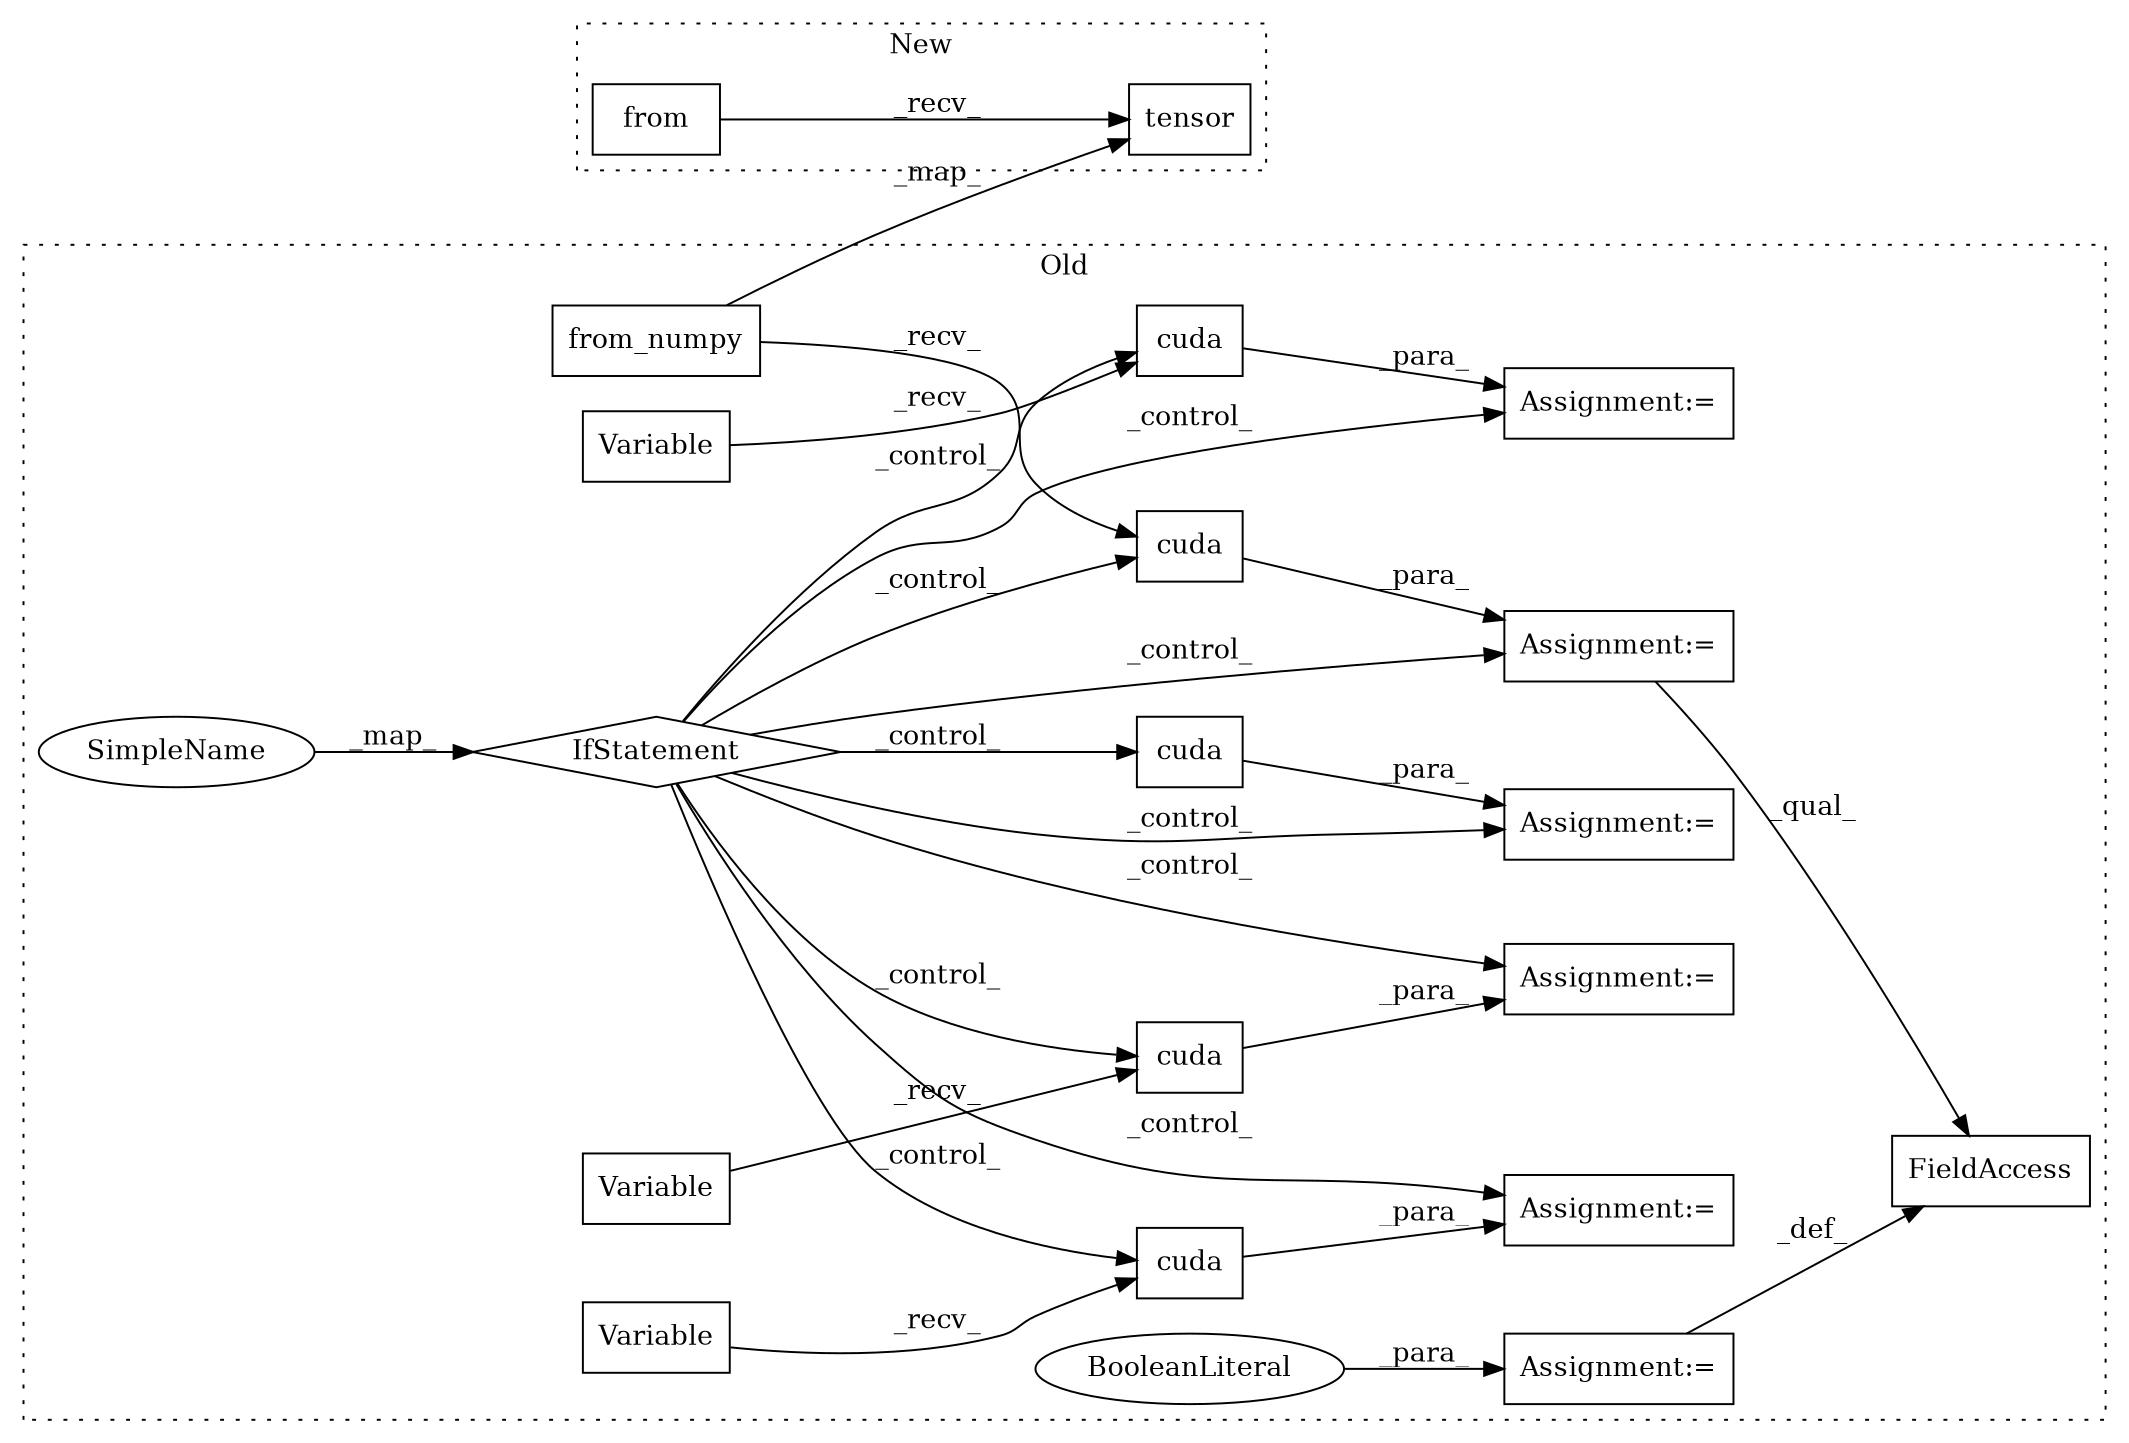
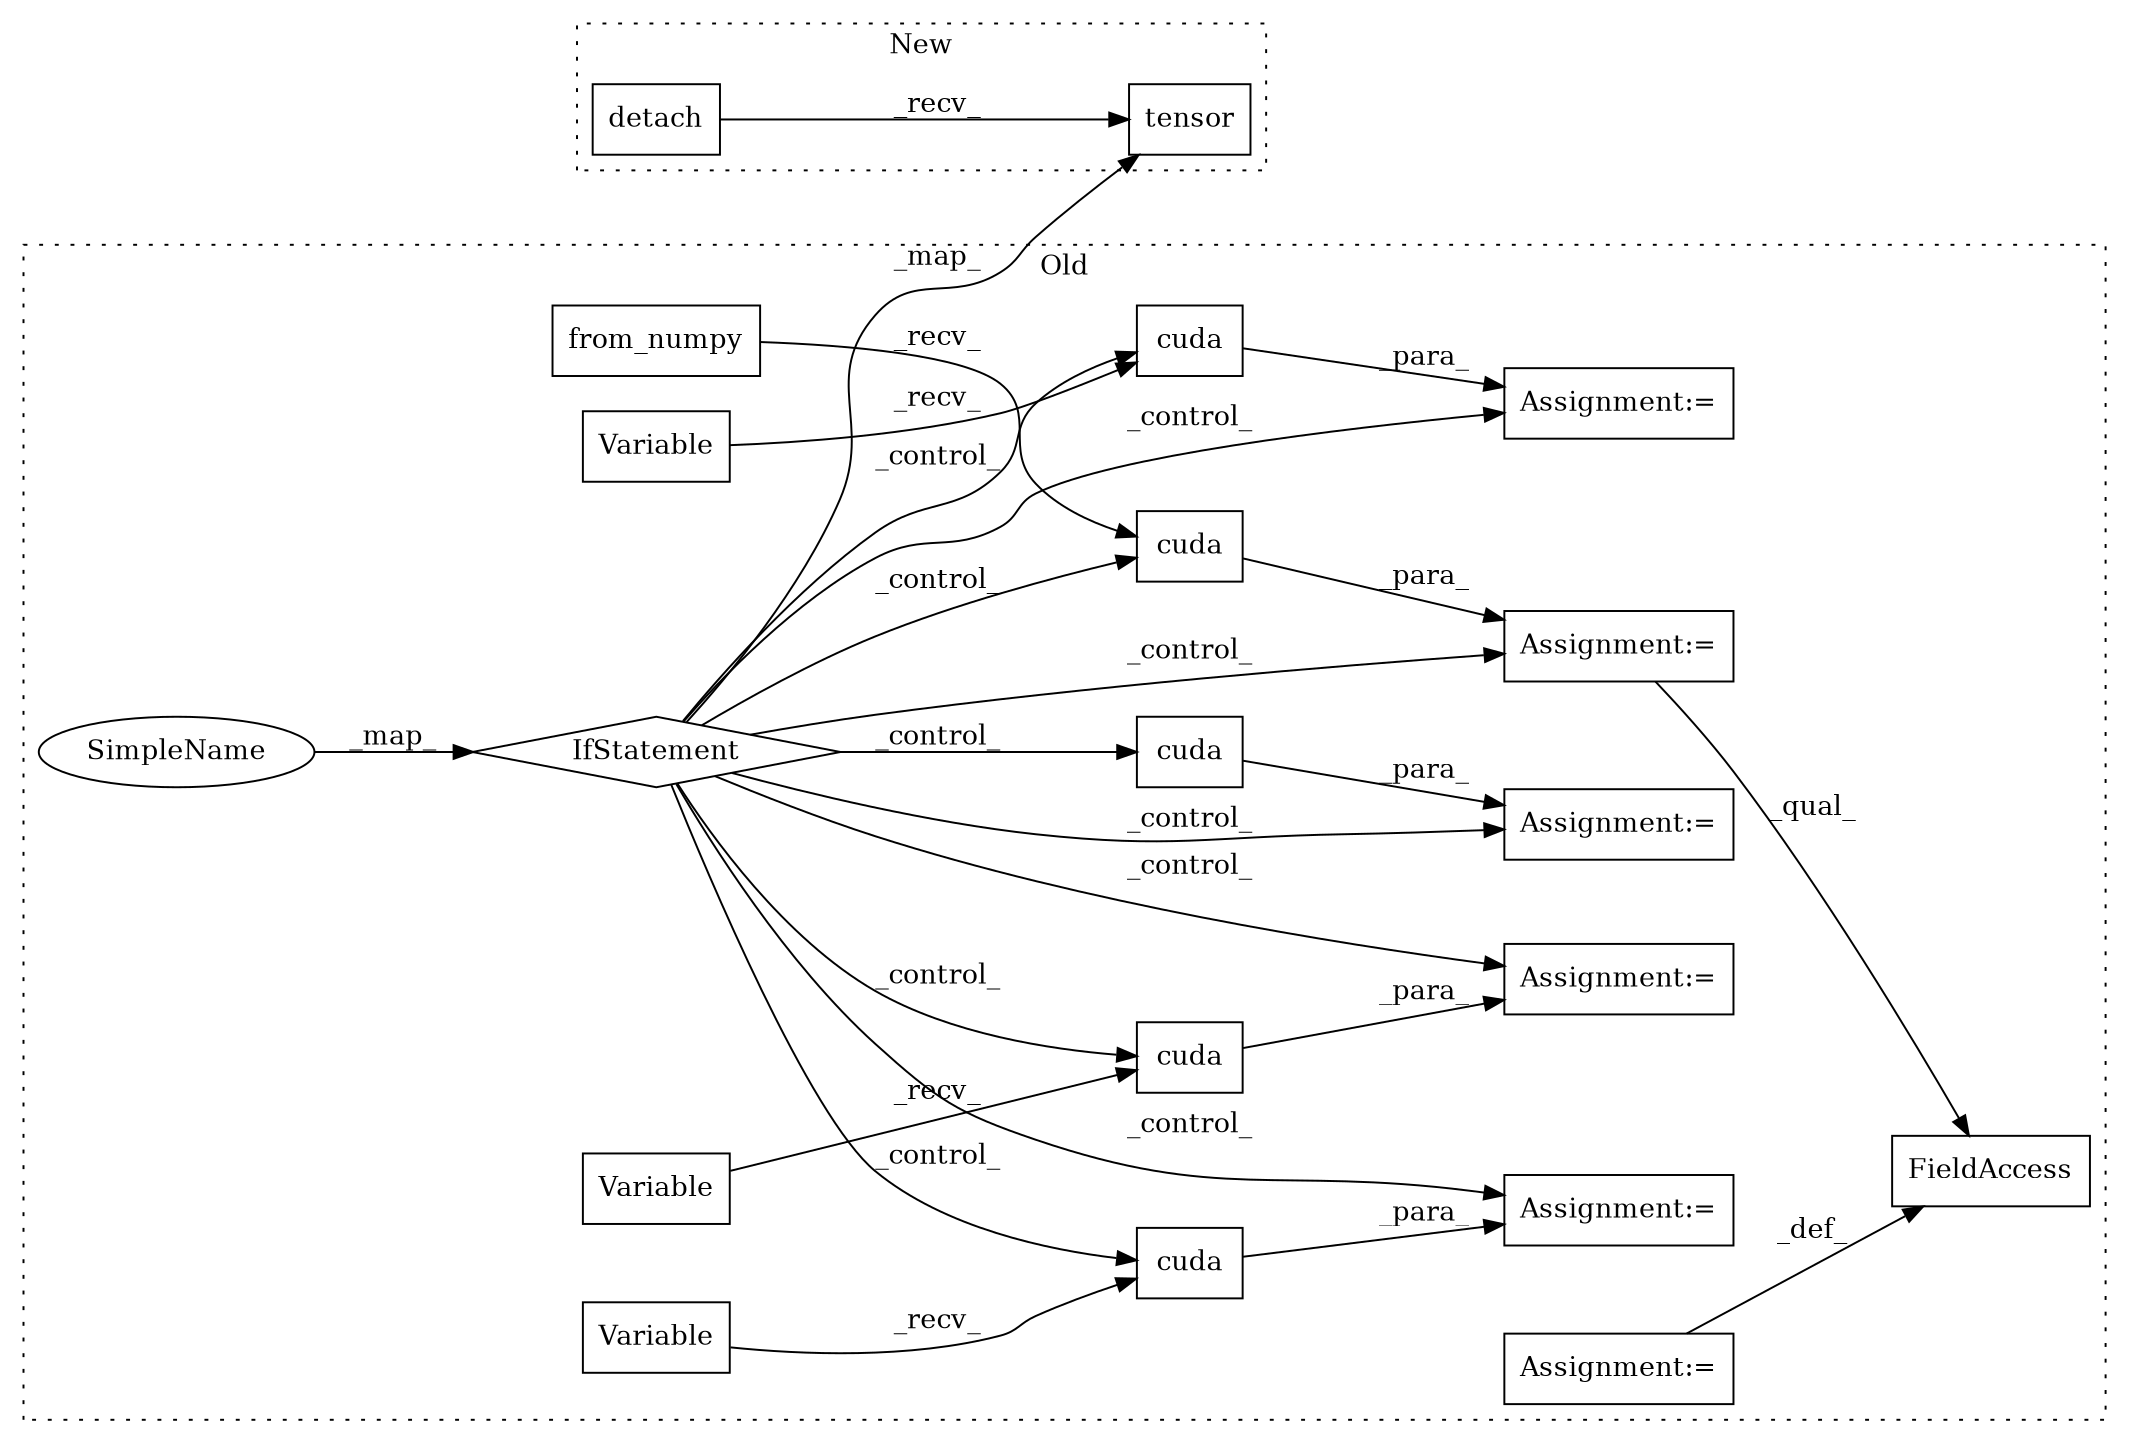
(656, 119) -> (656, 119)
(915, 218) -> (849, 392)
(1190, 1369) -> none
